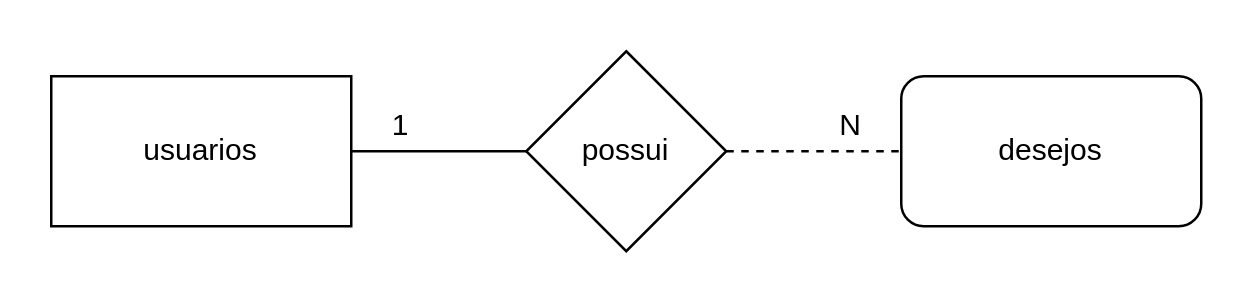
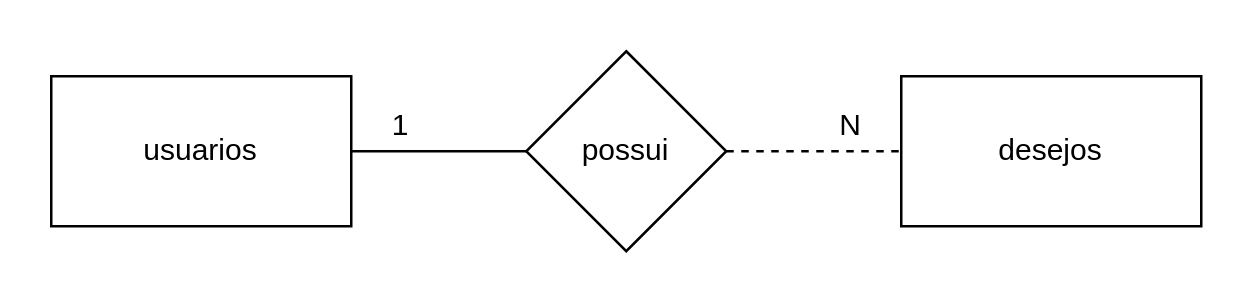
(1051, 151) -> (1051, 151)
